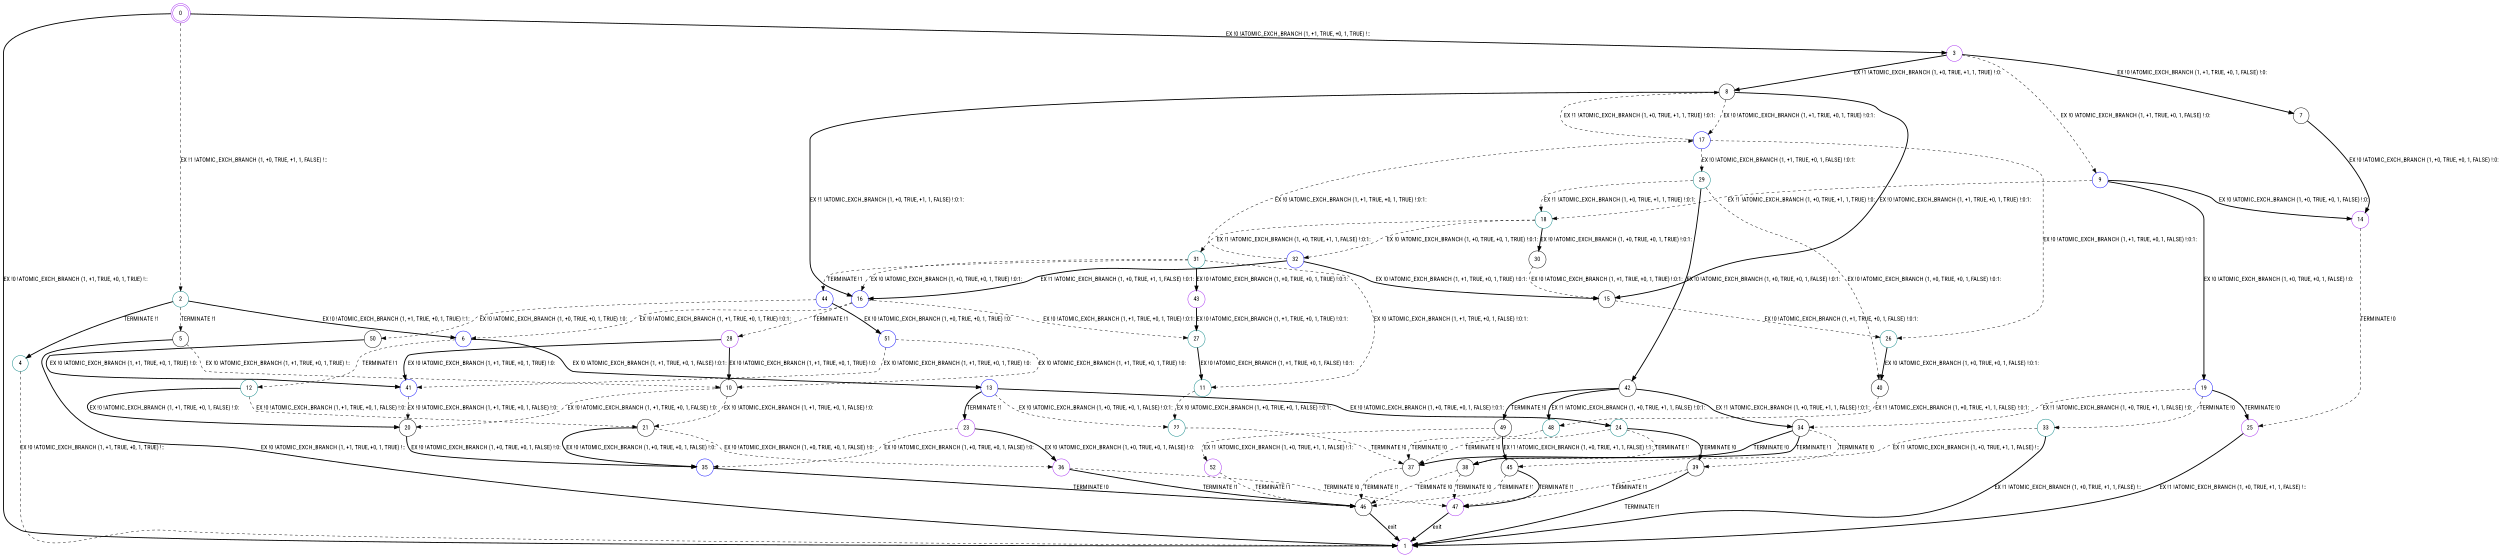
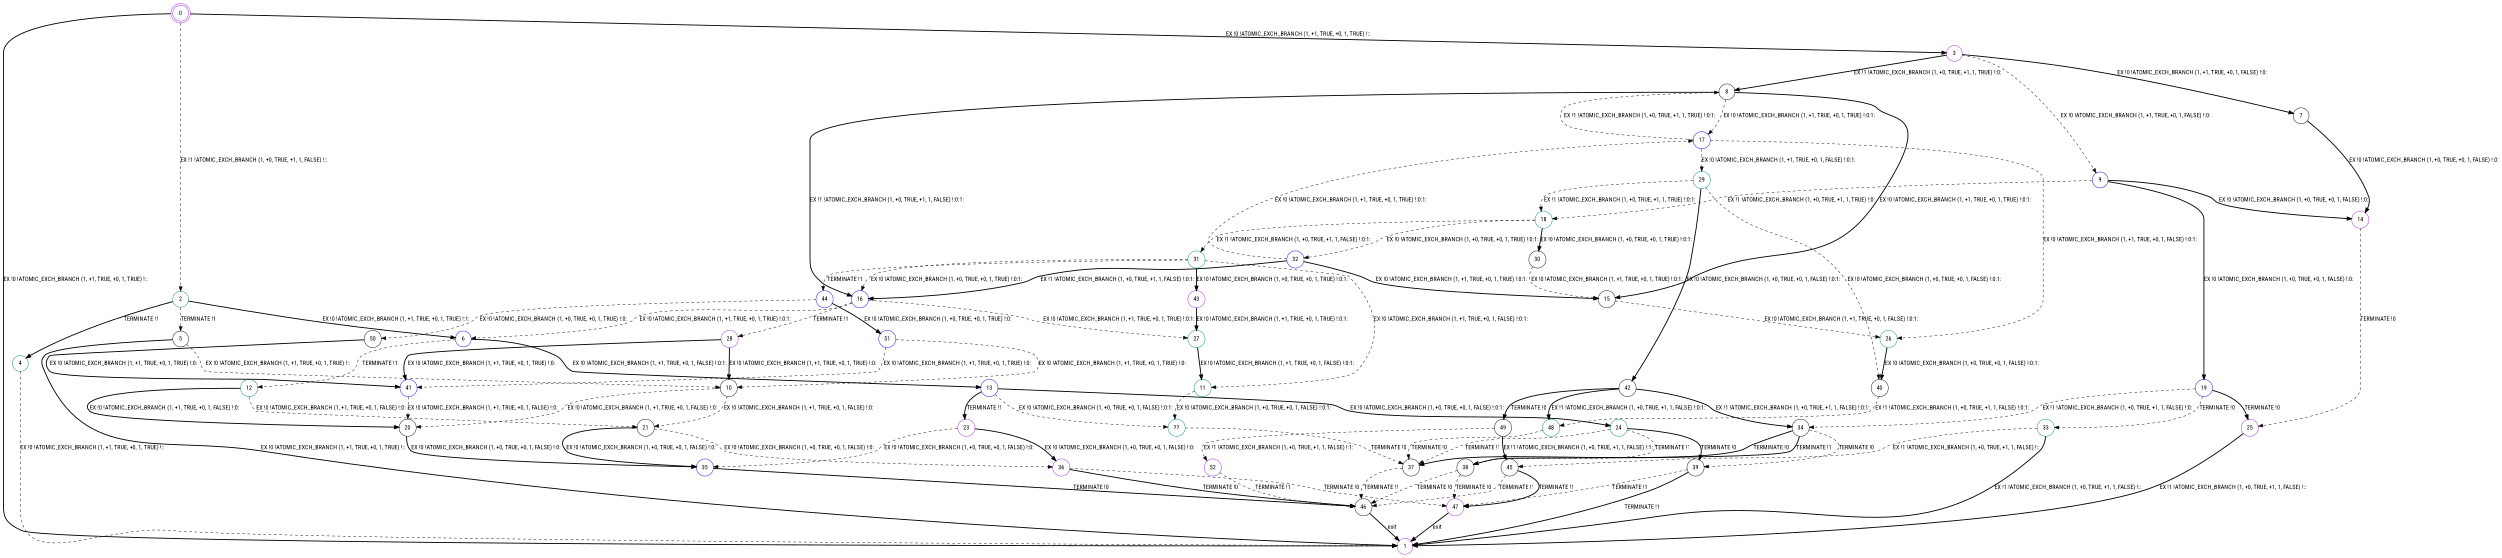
(1483, 448) -> (1483, 448)
(1221, 487) -> (1221, 487)
